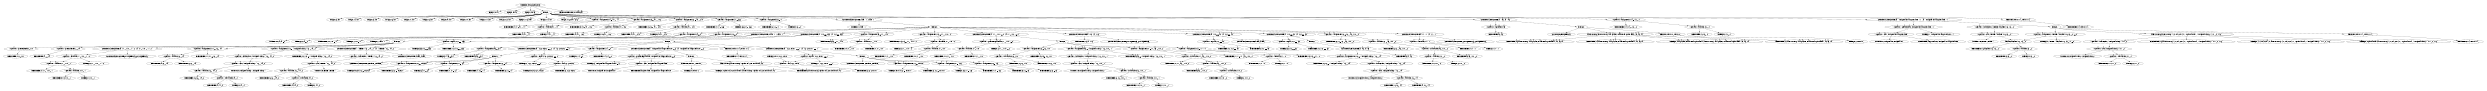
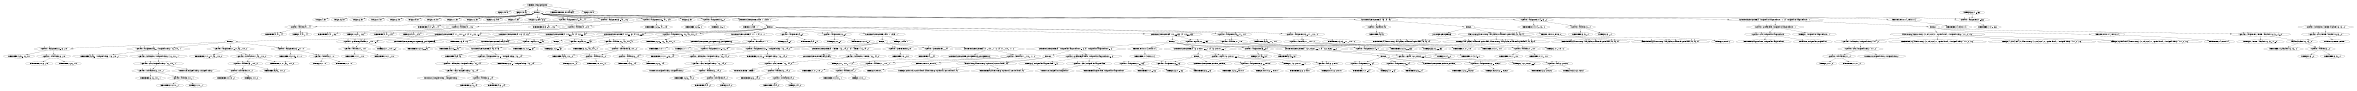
(736, 23) -> (1972, 16)
(278, 42) -> (809, 42)
(783, 60) -> (1330, 67)
(476, 71) -> none
(1049, 71) -> none
